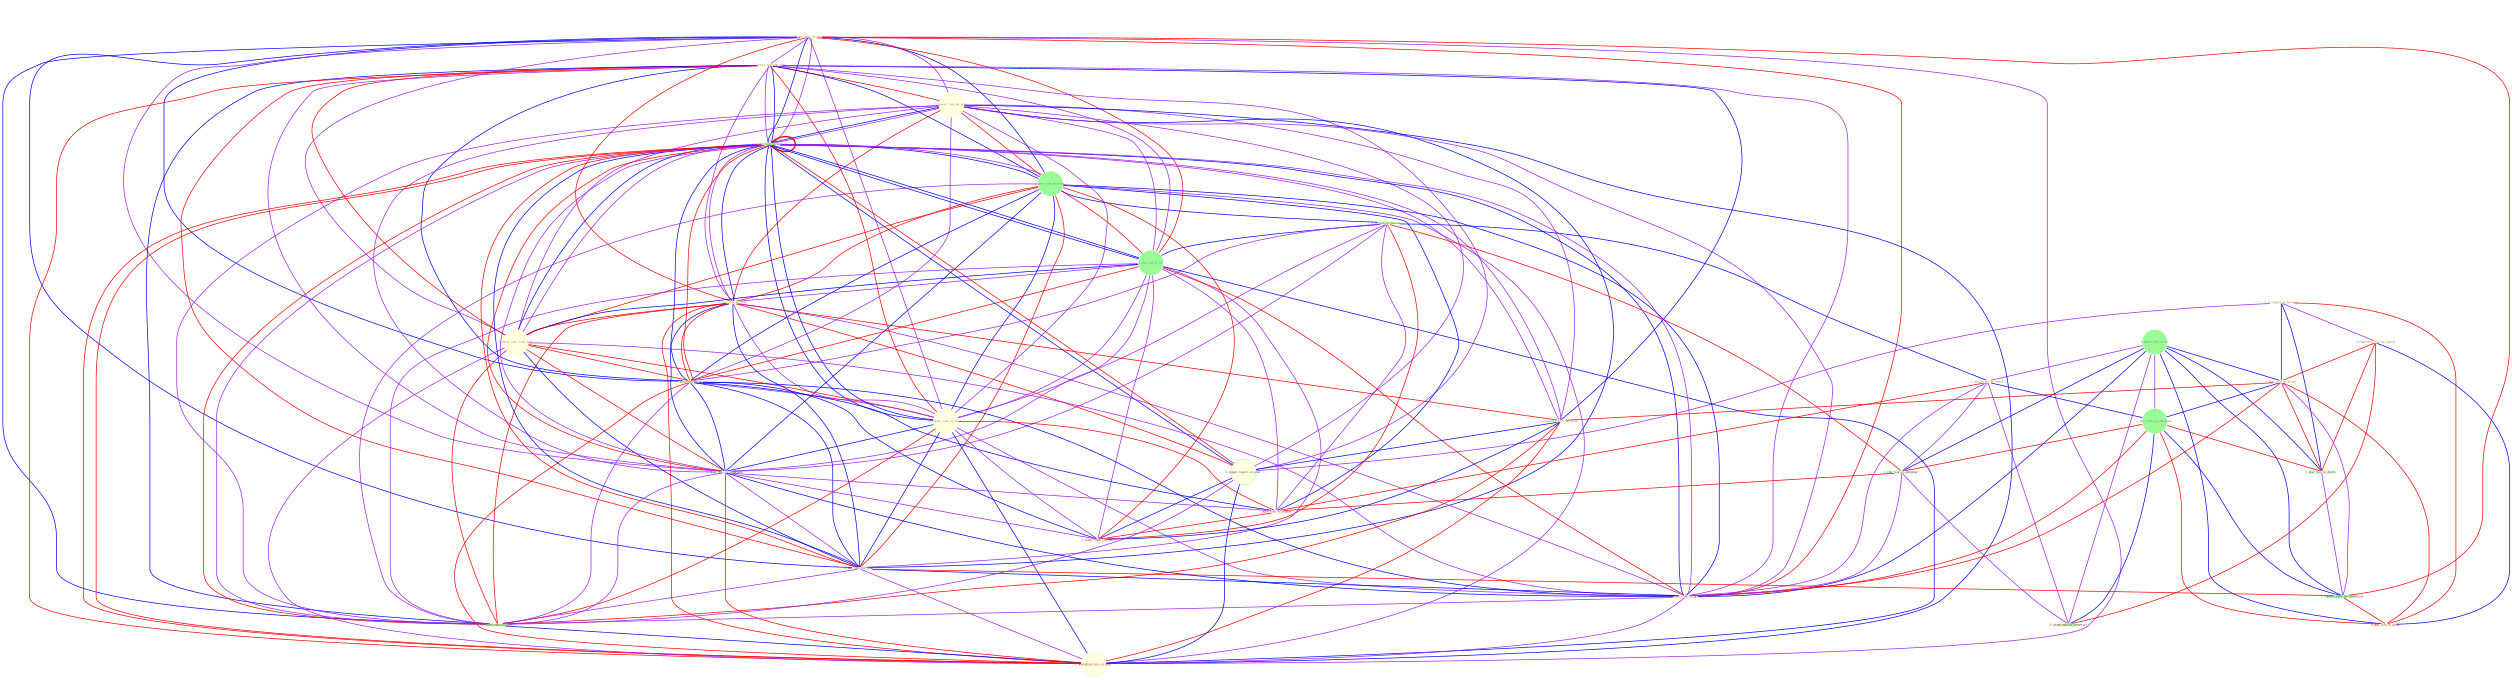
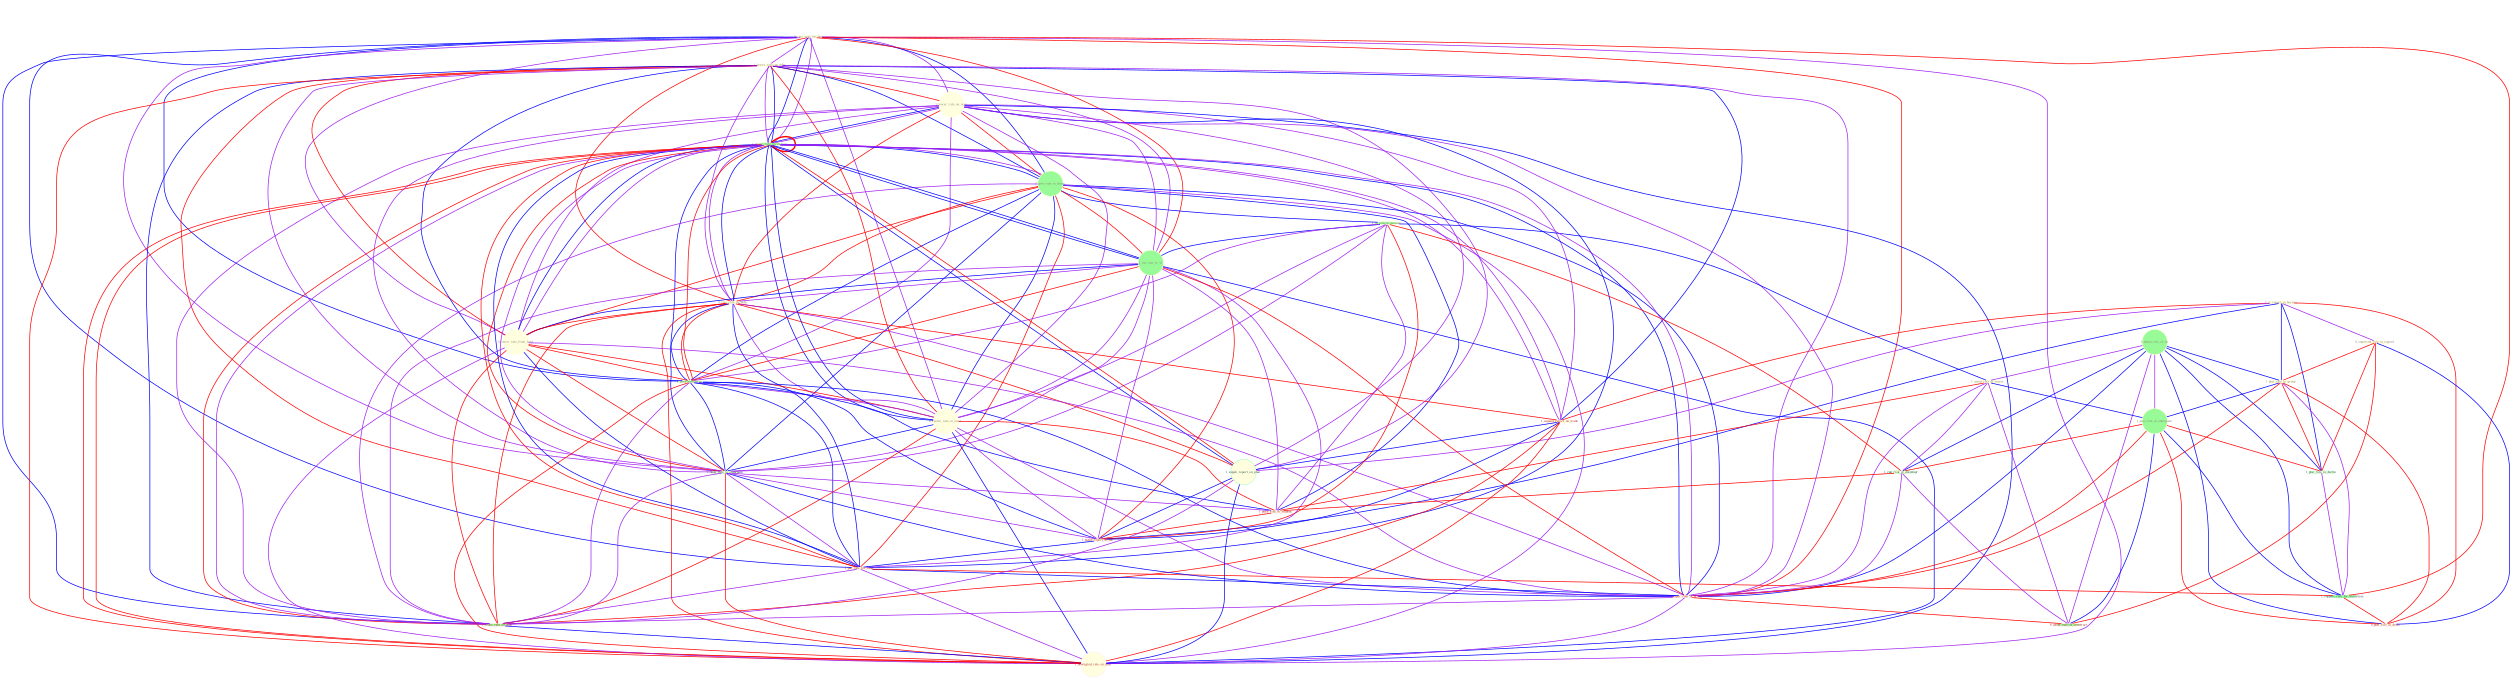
(2375, 342) -> (2375, 342)
(1919, 401) -> (1910, 331)
(1560, 421) -> (1560, 421)
none -> (1665, 448)
(900, 500) -> (979, 554)
(860, 568) -> (860, 568)
none -> (1877, 611)
